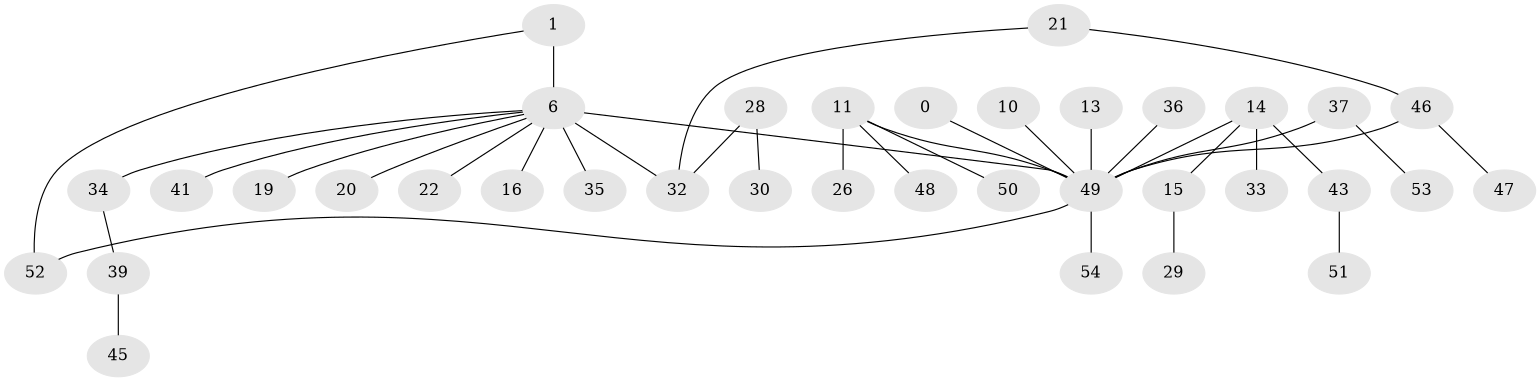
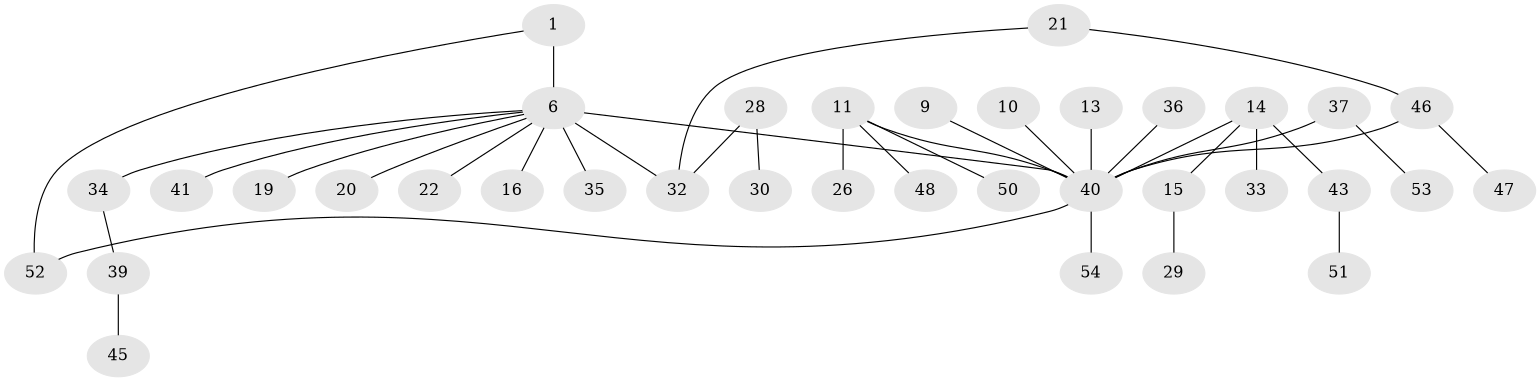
(926, 108) -> (926, 108)
(1091, 191) -> (1091, 191)
